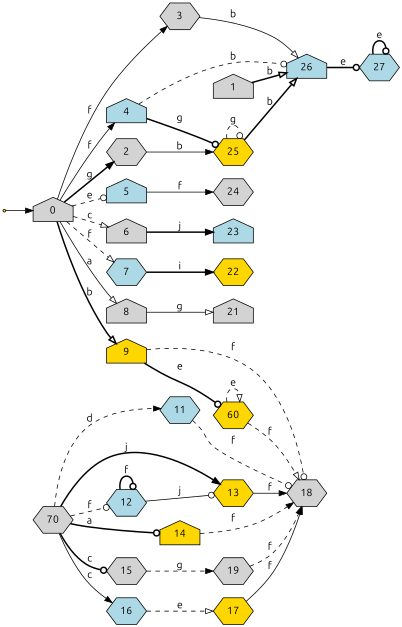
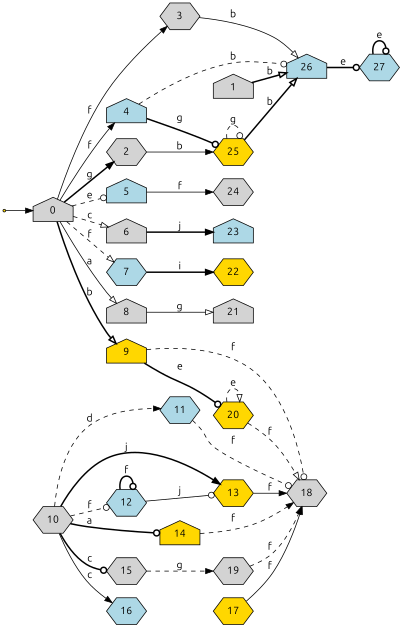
(233, 415) -> (233, 415)
(53, 520) -> (53, 520)
(176, 611) -> none
